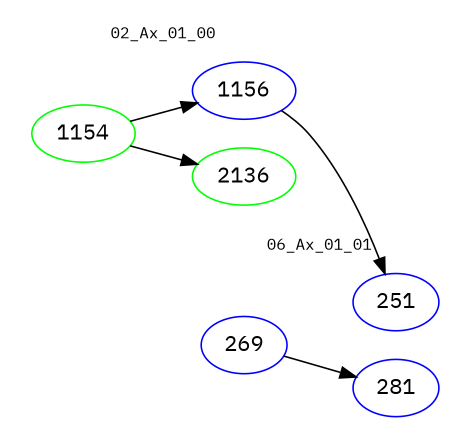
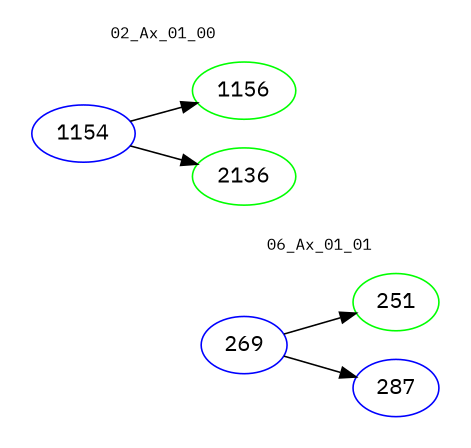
(244, 91) -> (244, 91)
(83, 134) -> (83, 134)
(340, 178) -> (312, 326)
(396, 302) -> (396, 302)
(396, 388) -> (396, 388)
